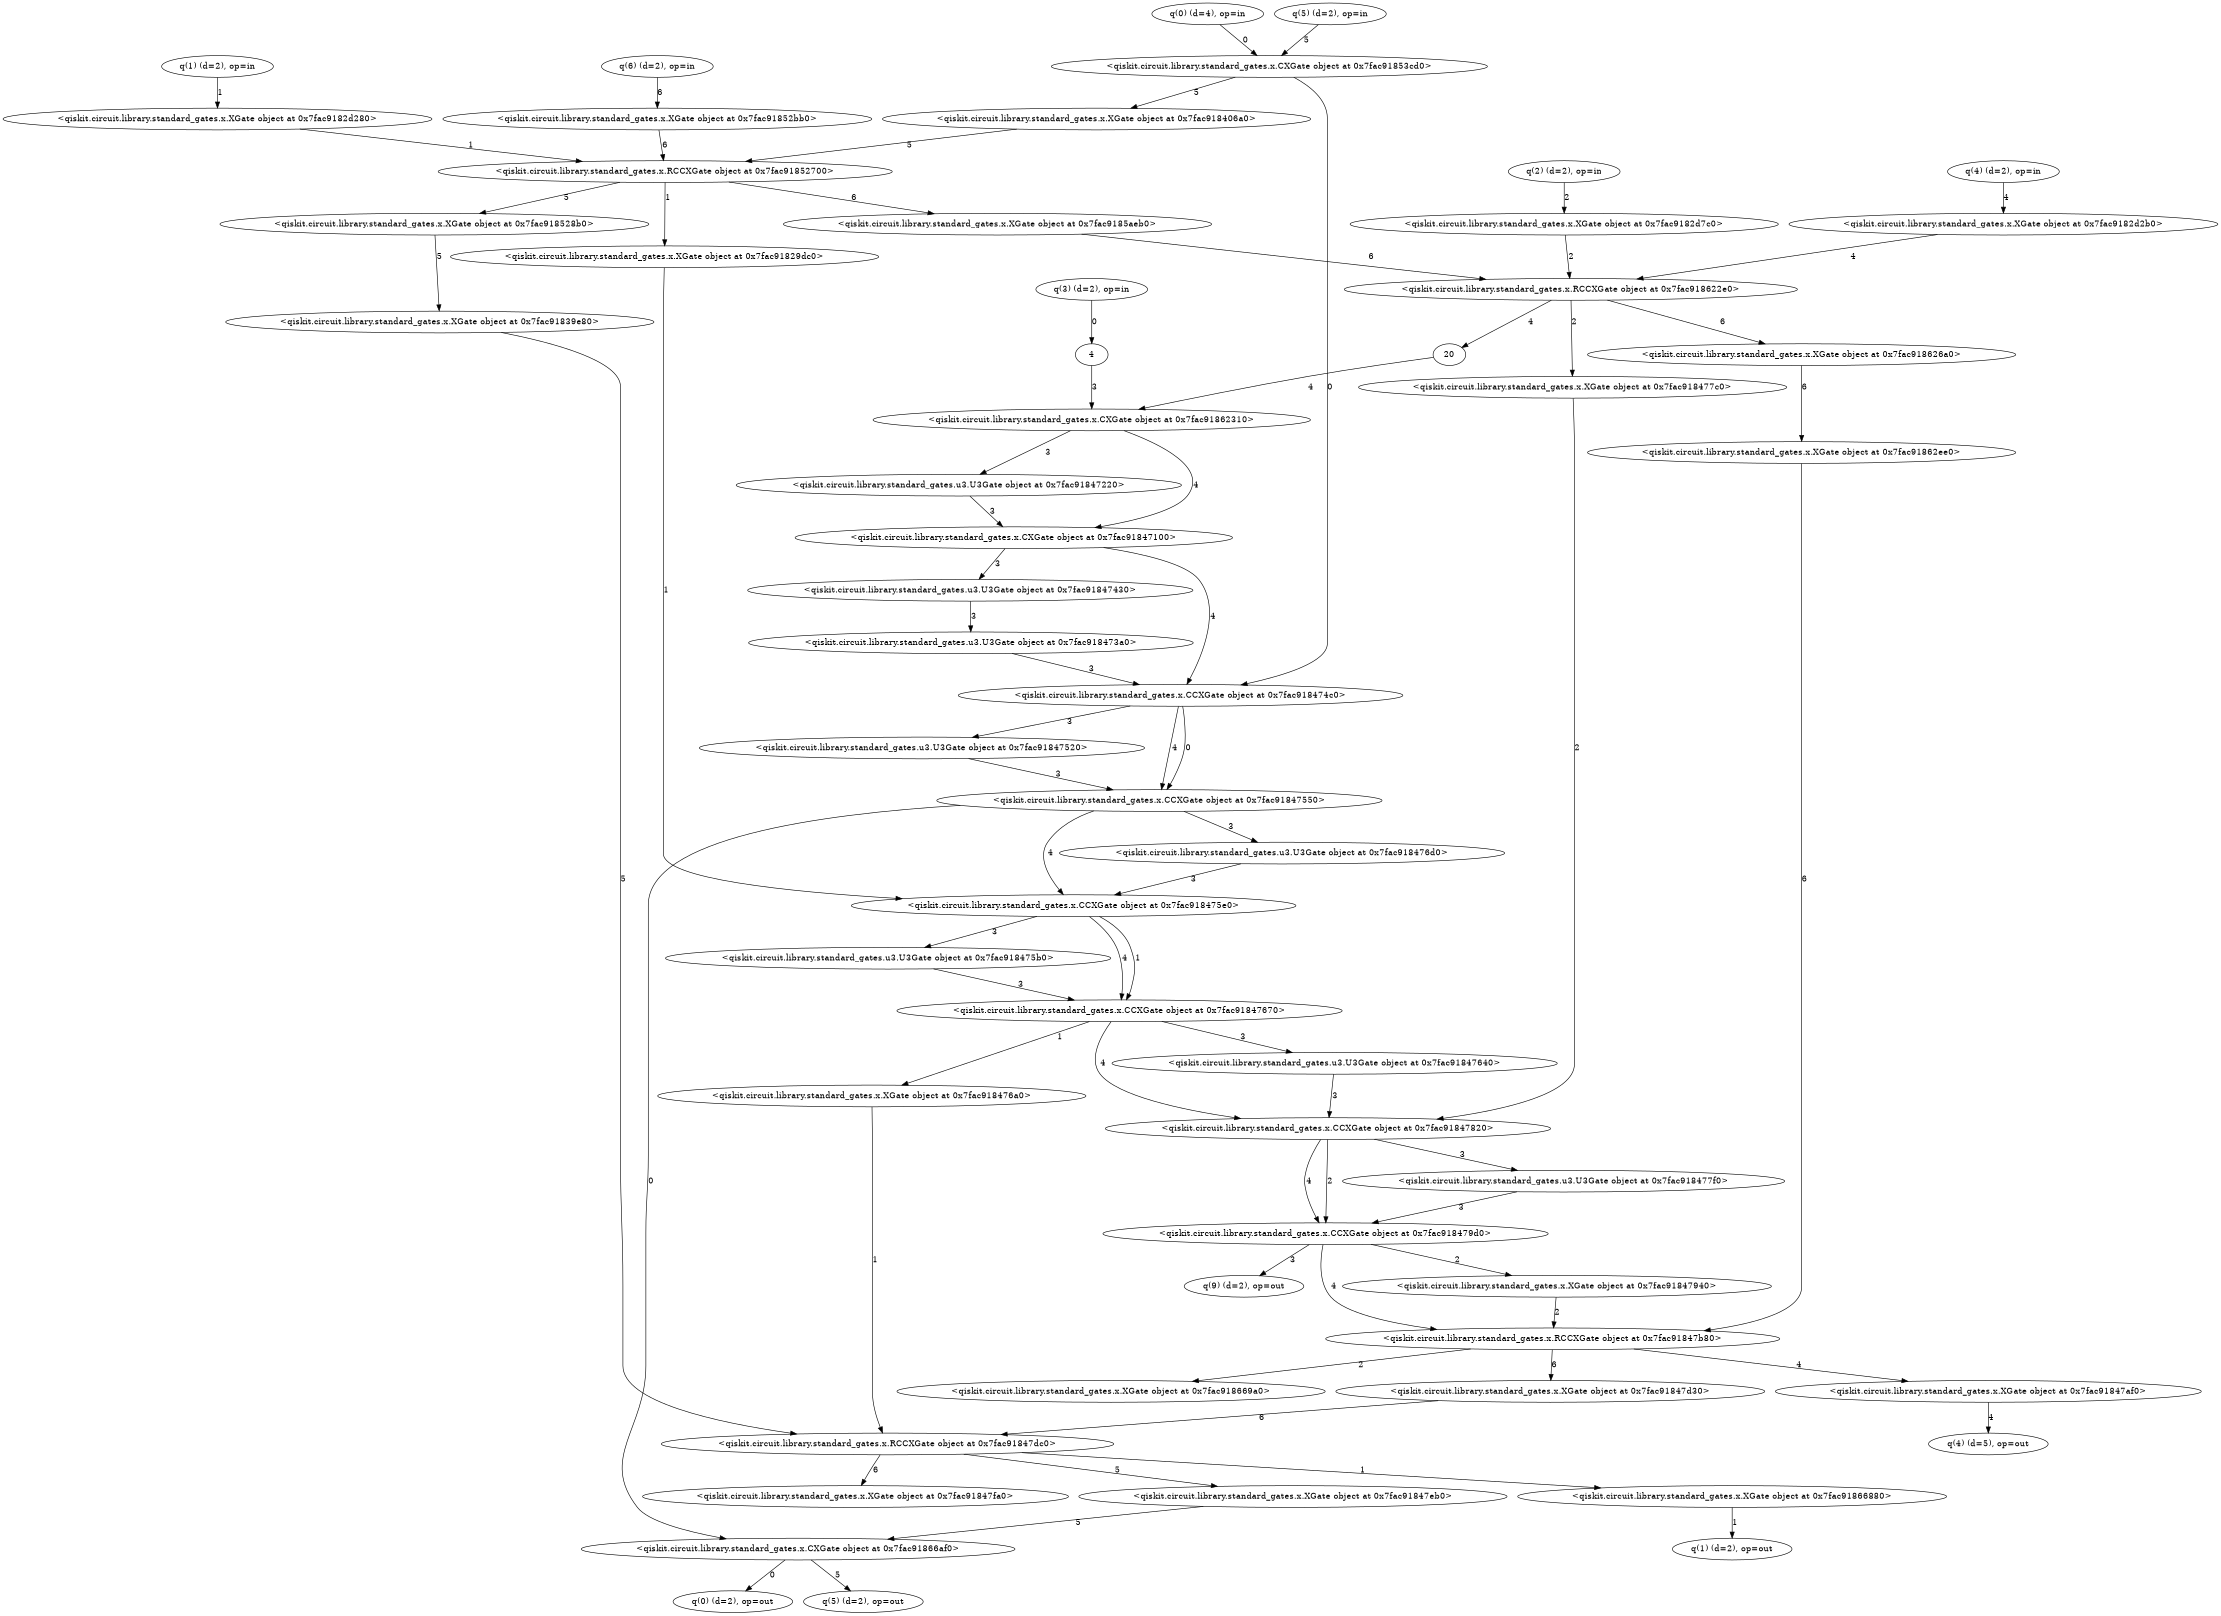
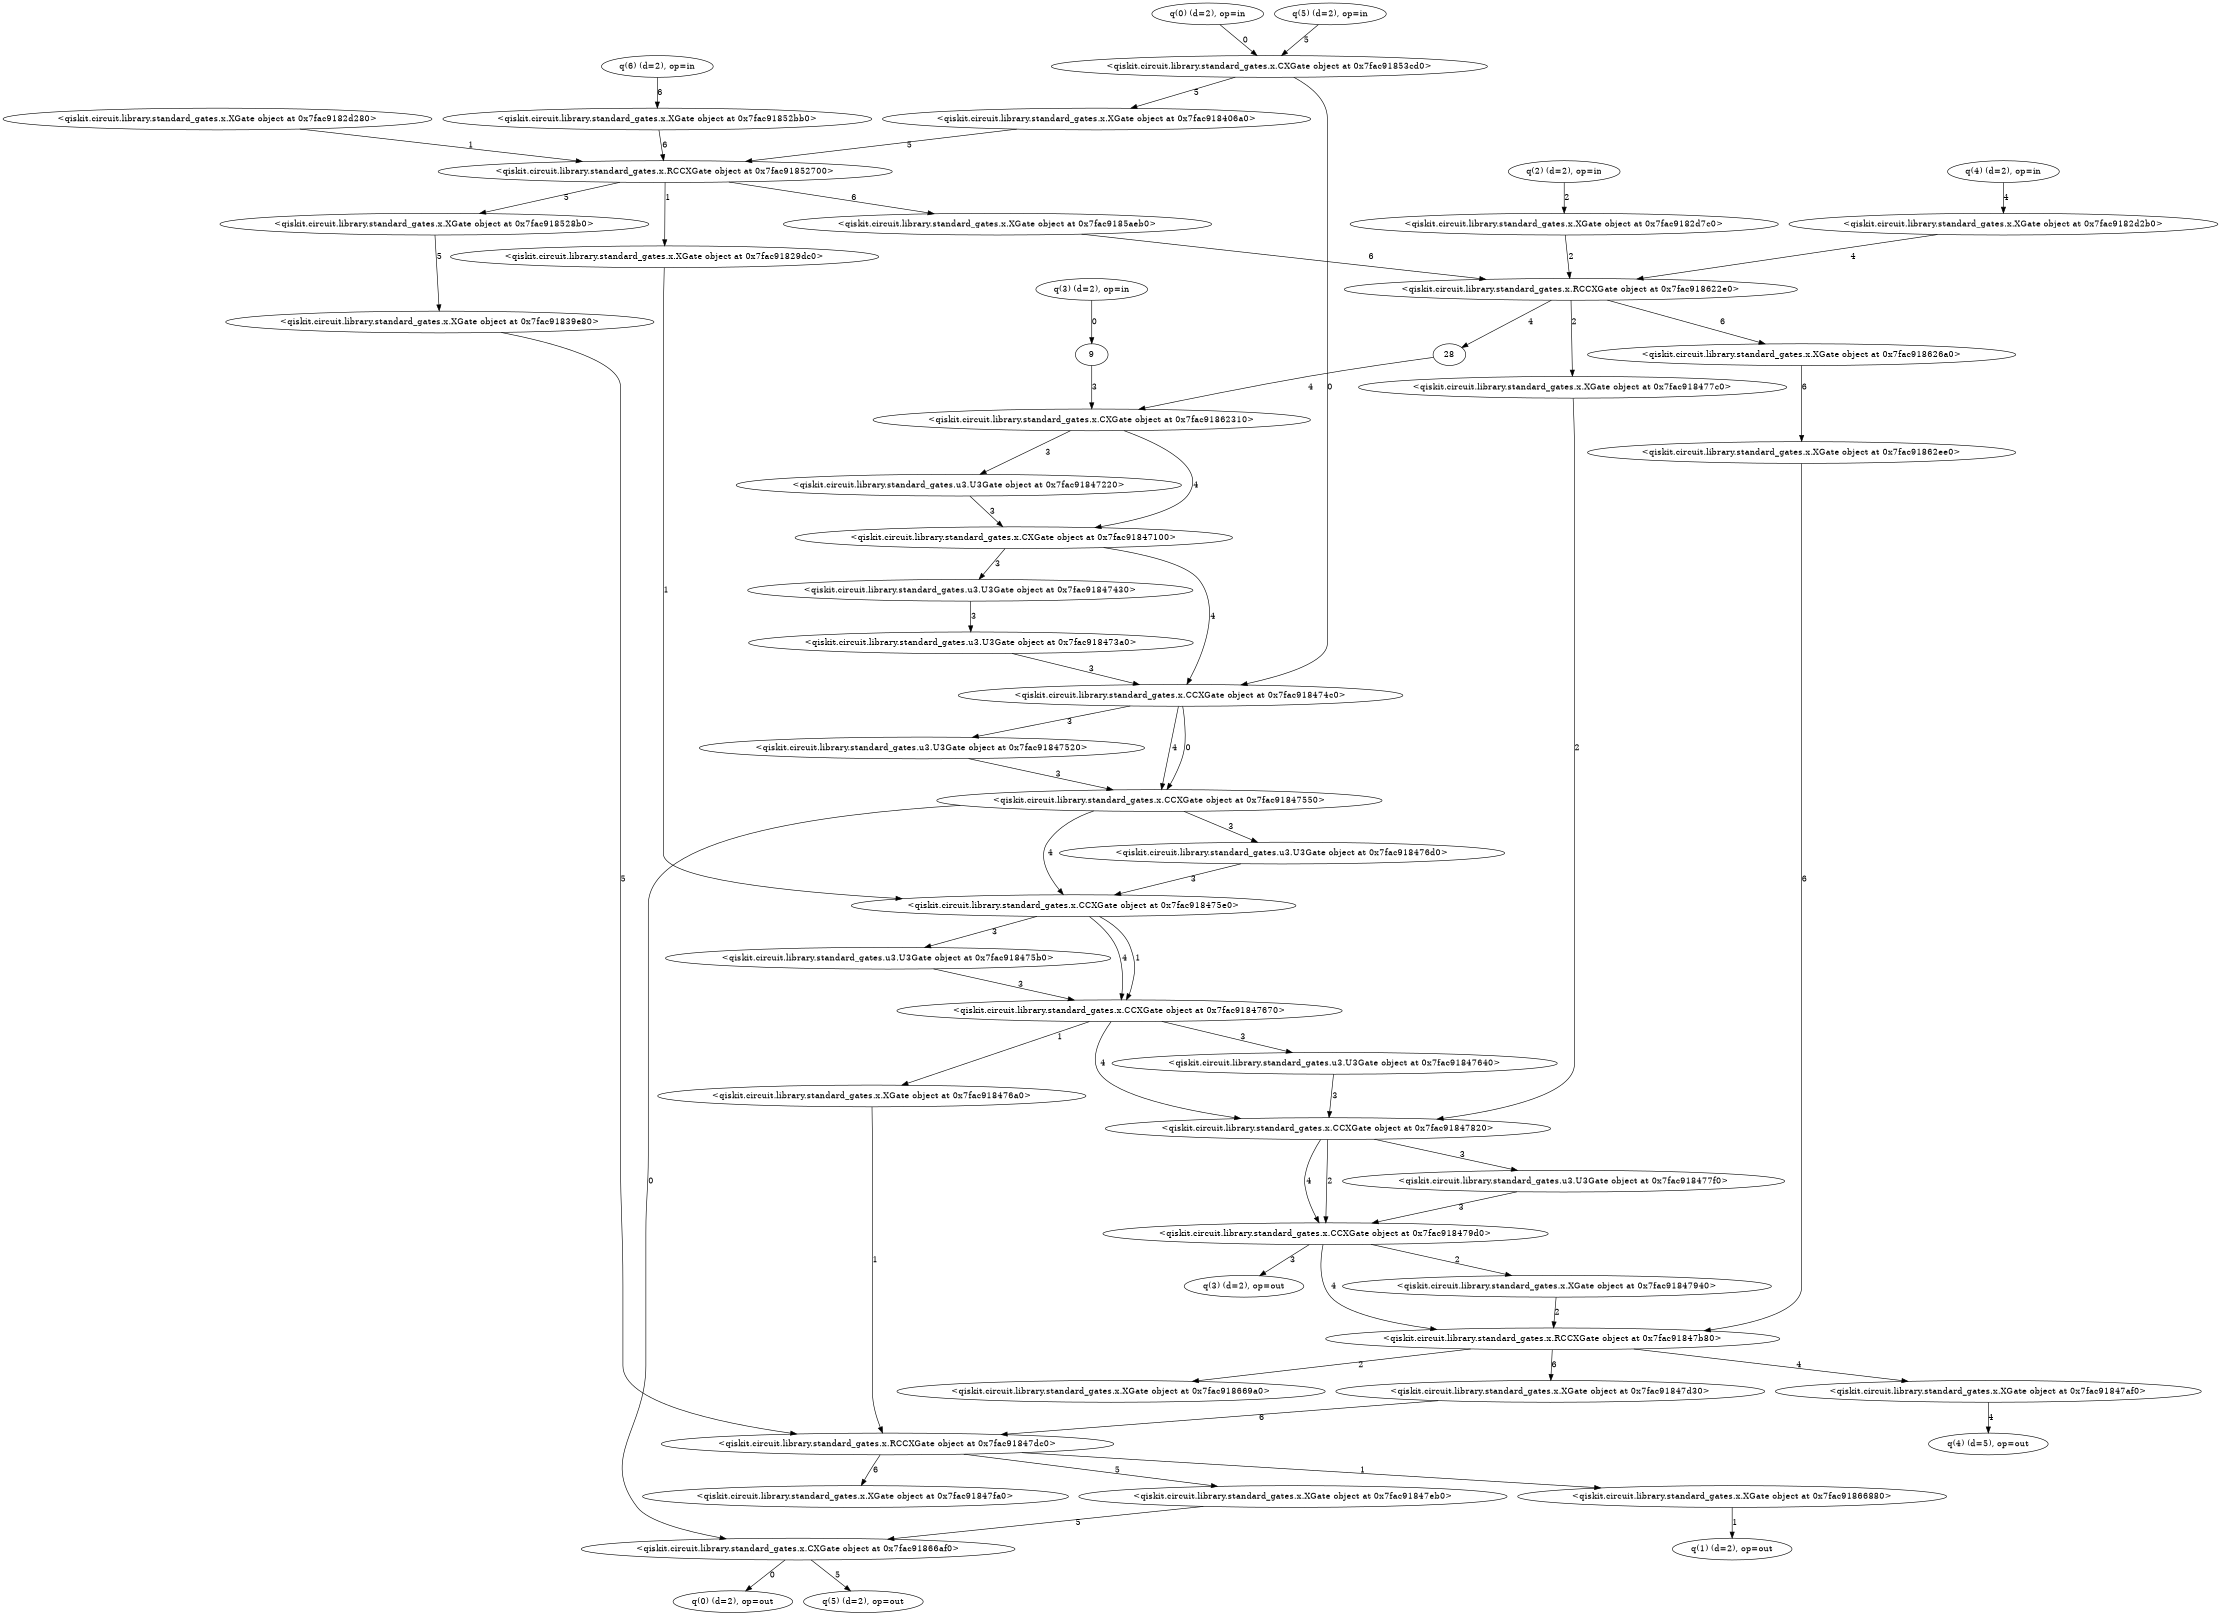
(1208, 14) -> (1208, 14)
(218, 66) -> none
(1092, 355) -> (1092, 355)
(1449, 355) -> (1449, 355)
(1244, 1286) -> (1244, 1286)
